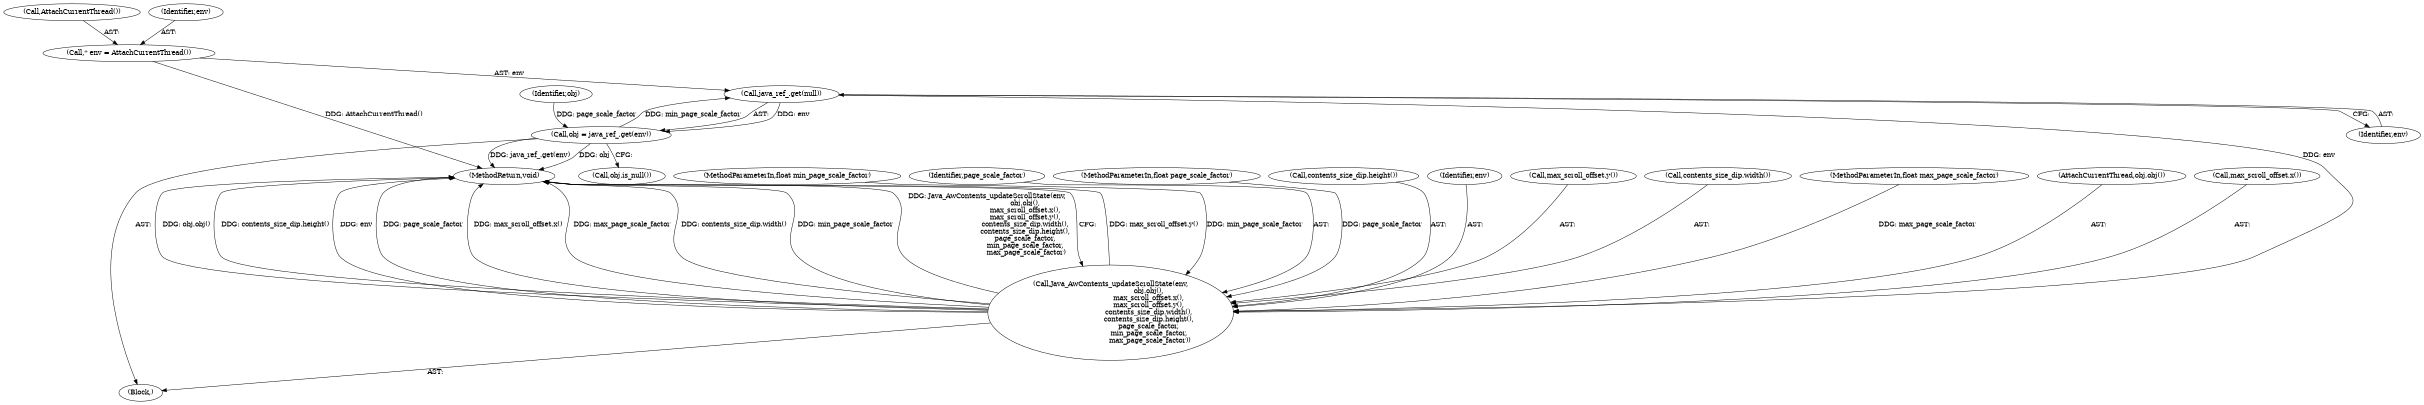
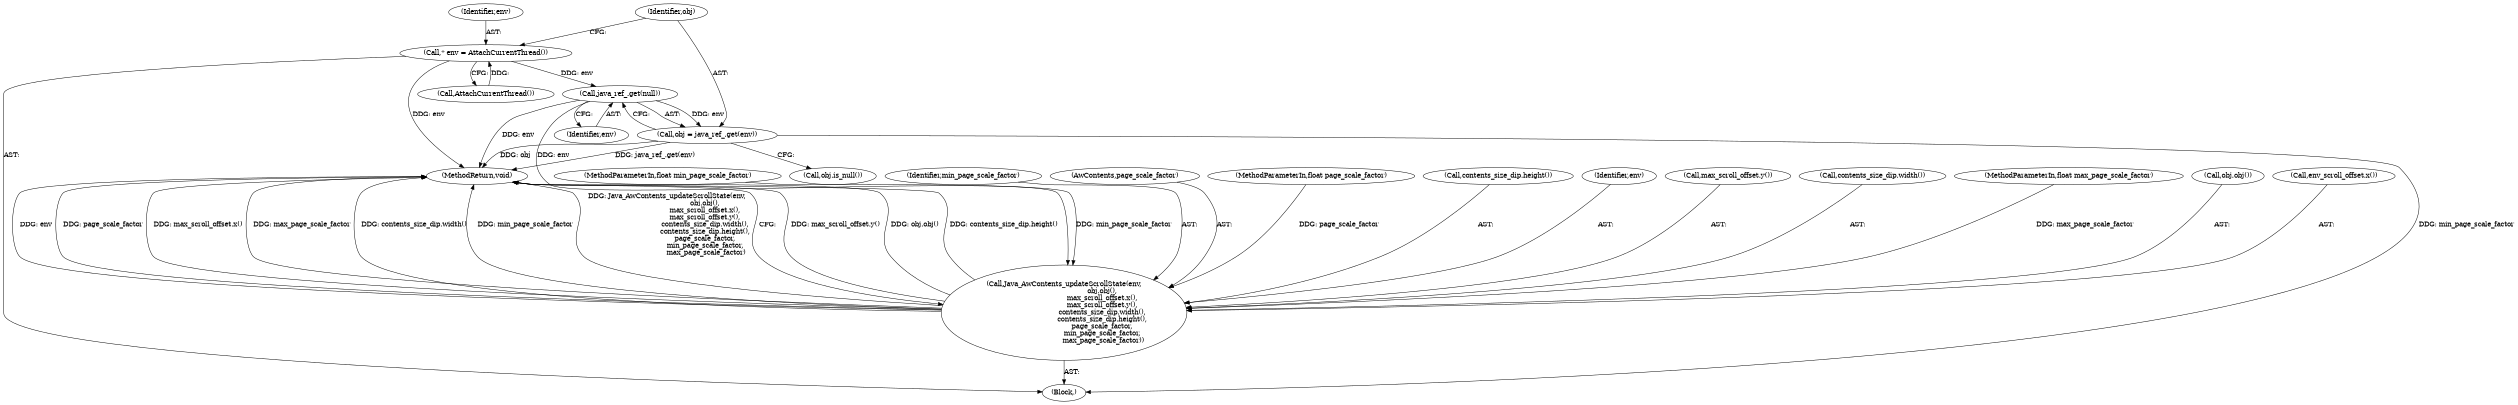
none -> (585, 31)
(113, 33) -> (501, 74)
none -> (471, 71)
(509, 74) -> (577, 74)
(374, 115) -> (429, 115)
(596, 115) -> (722, 74)
(693, 115) -> (642, 115)
none -> (519, 116)
none -> (963, 176)
(977, 176) -> (1125, 176)
(2112, 176) -> (2228, 176)
(2257, 176) -> (2334, 176)
(145, 225) -> (2466, 225)
none -> (206, 353)
